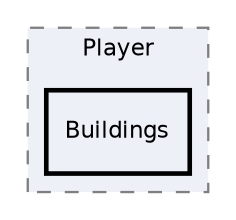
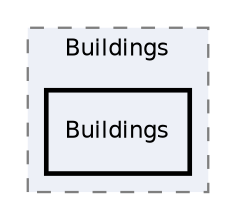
(118, 50) -> (118, 50)
